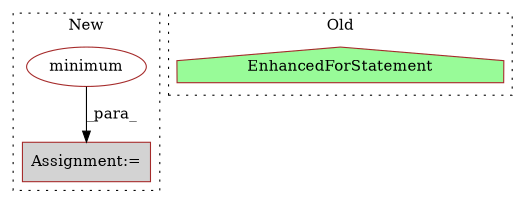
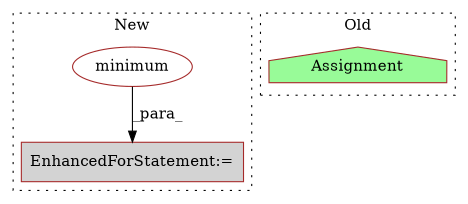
(340, 67) -> (358, 67)
(86, 162) -> (132, 162)
